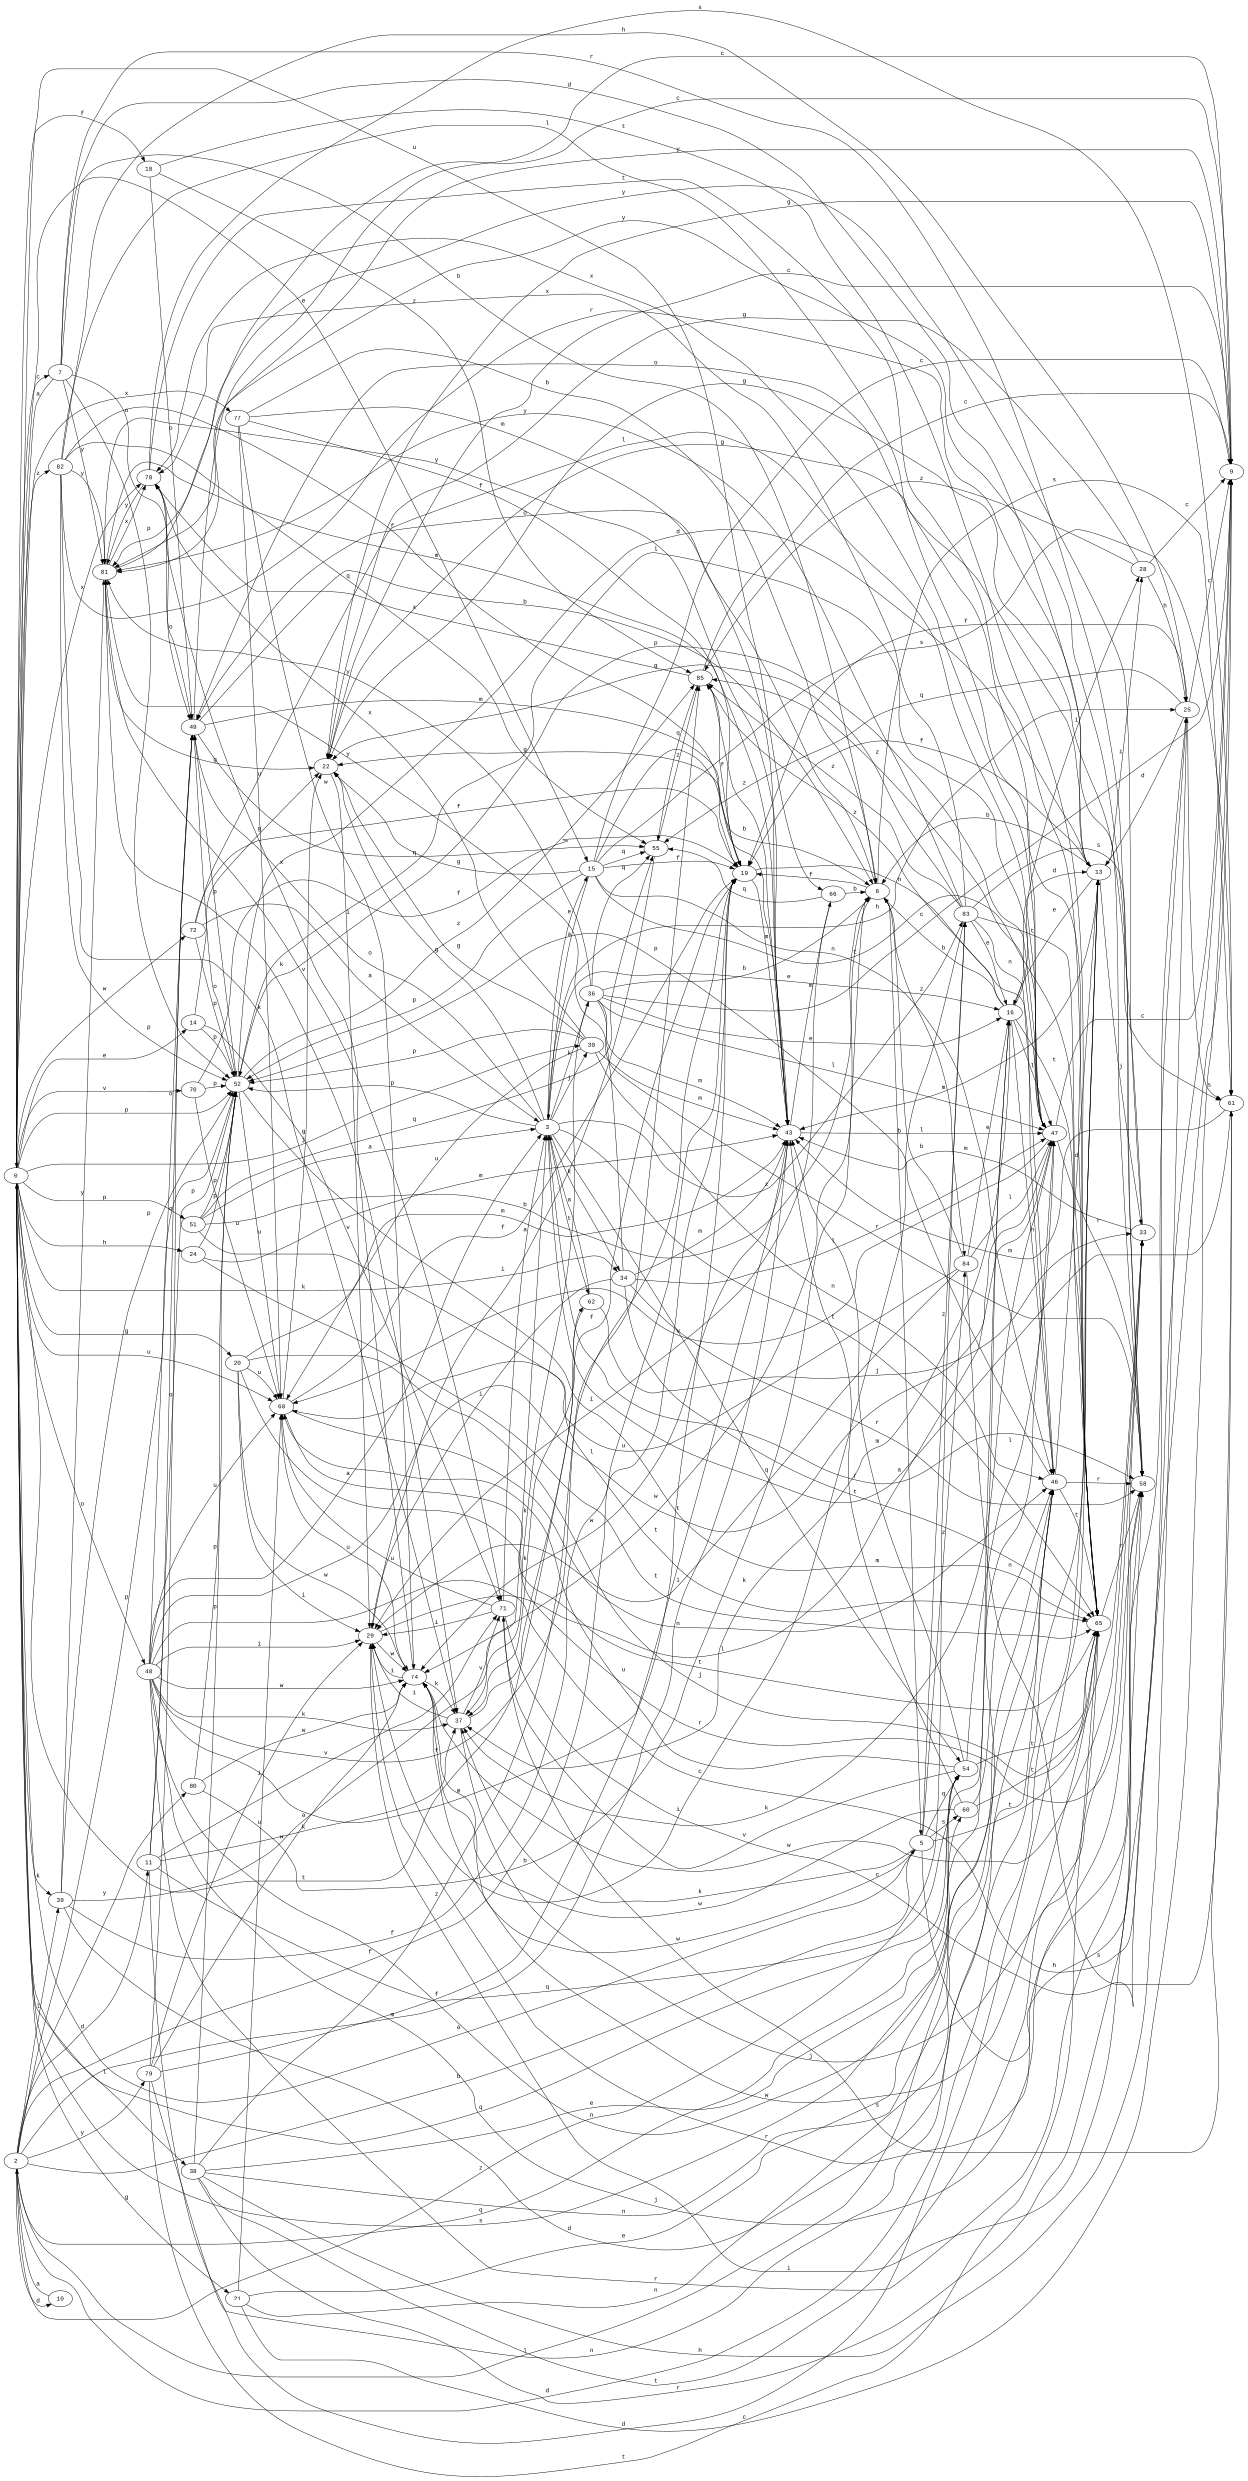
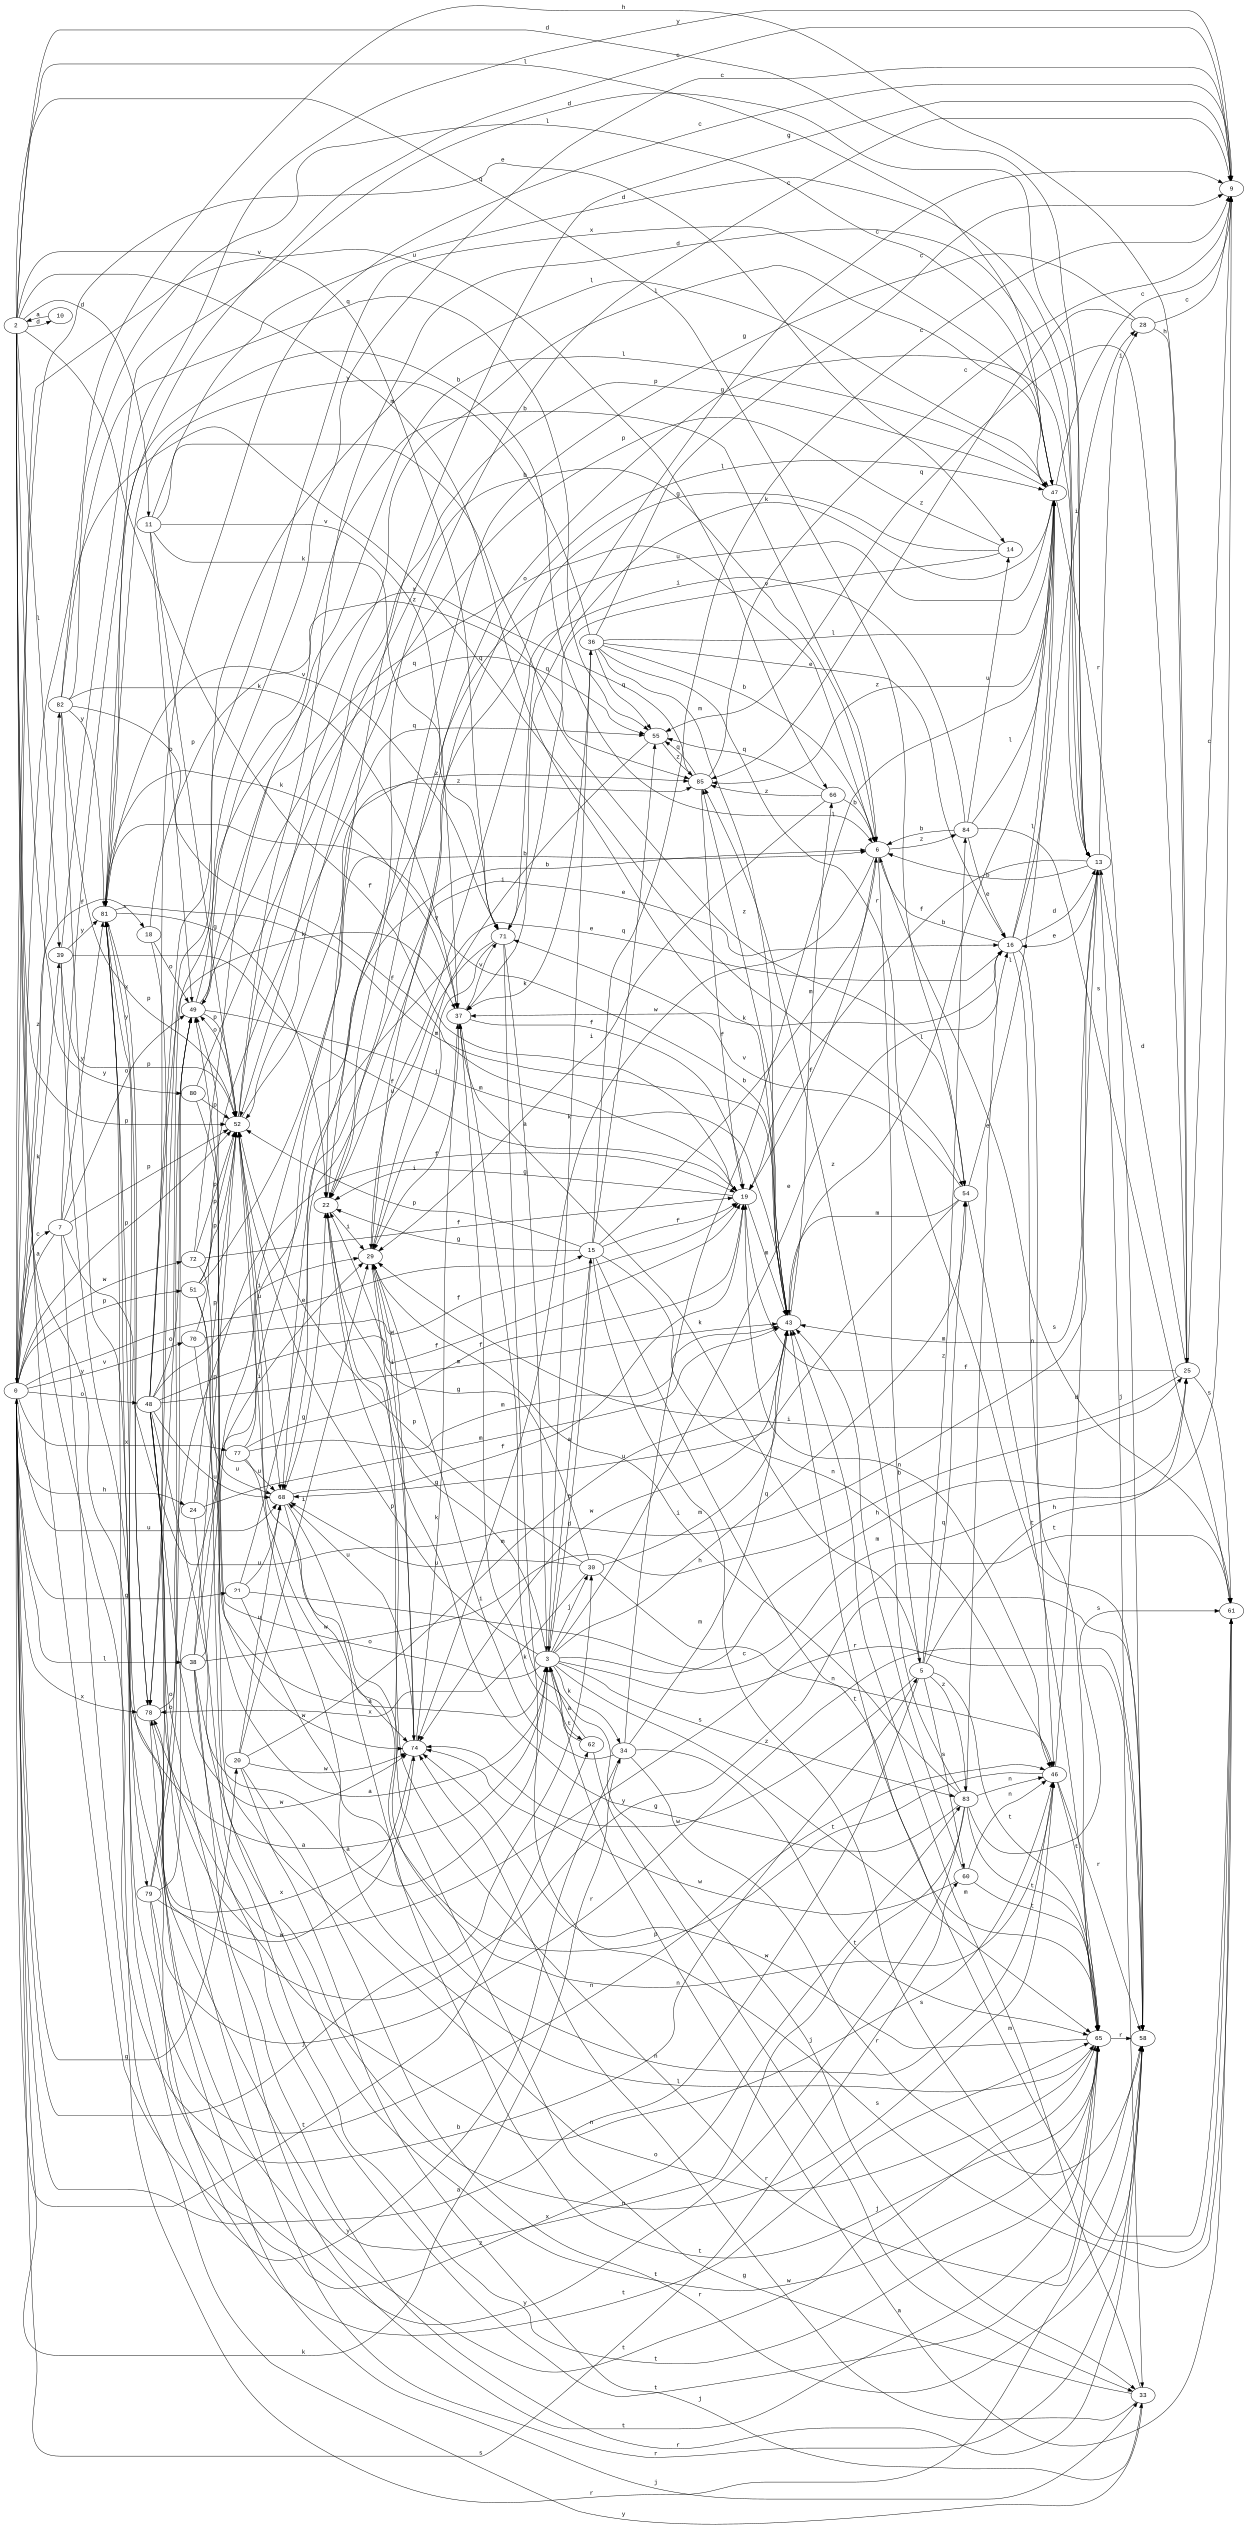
none -> (402, 423)
(872, 833) -> (768, 795)
(621, 1451) -> (988, 692)
(678, 1508) -> (678, 2082)
